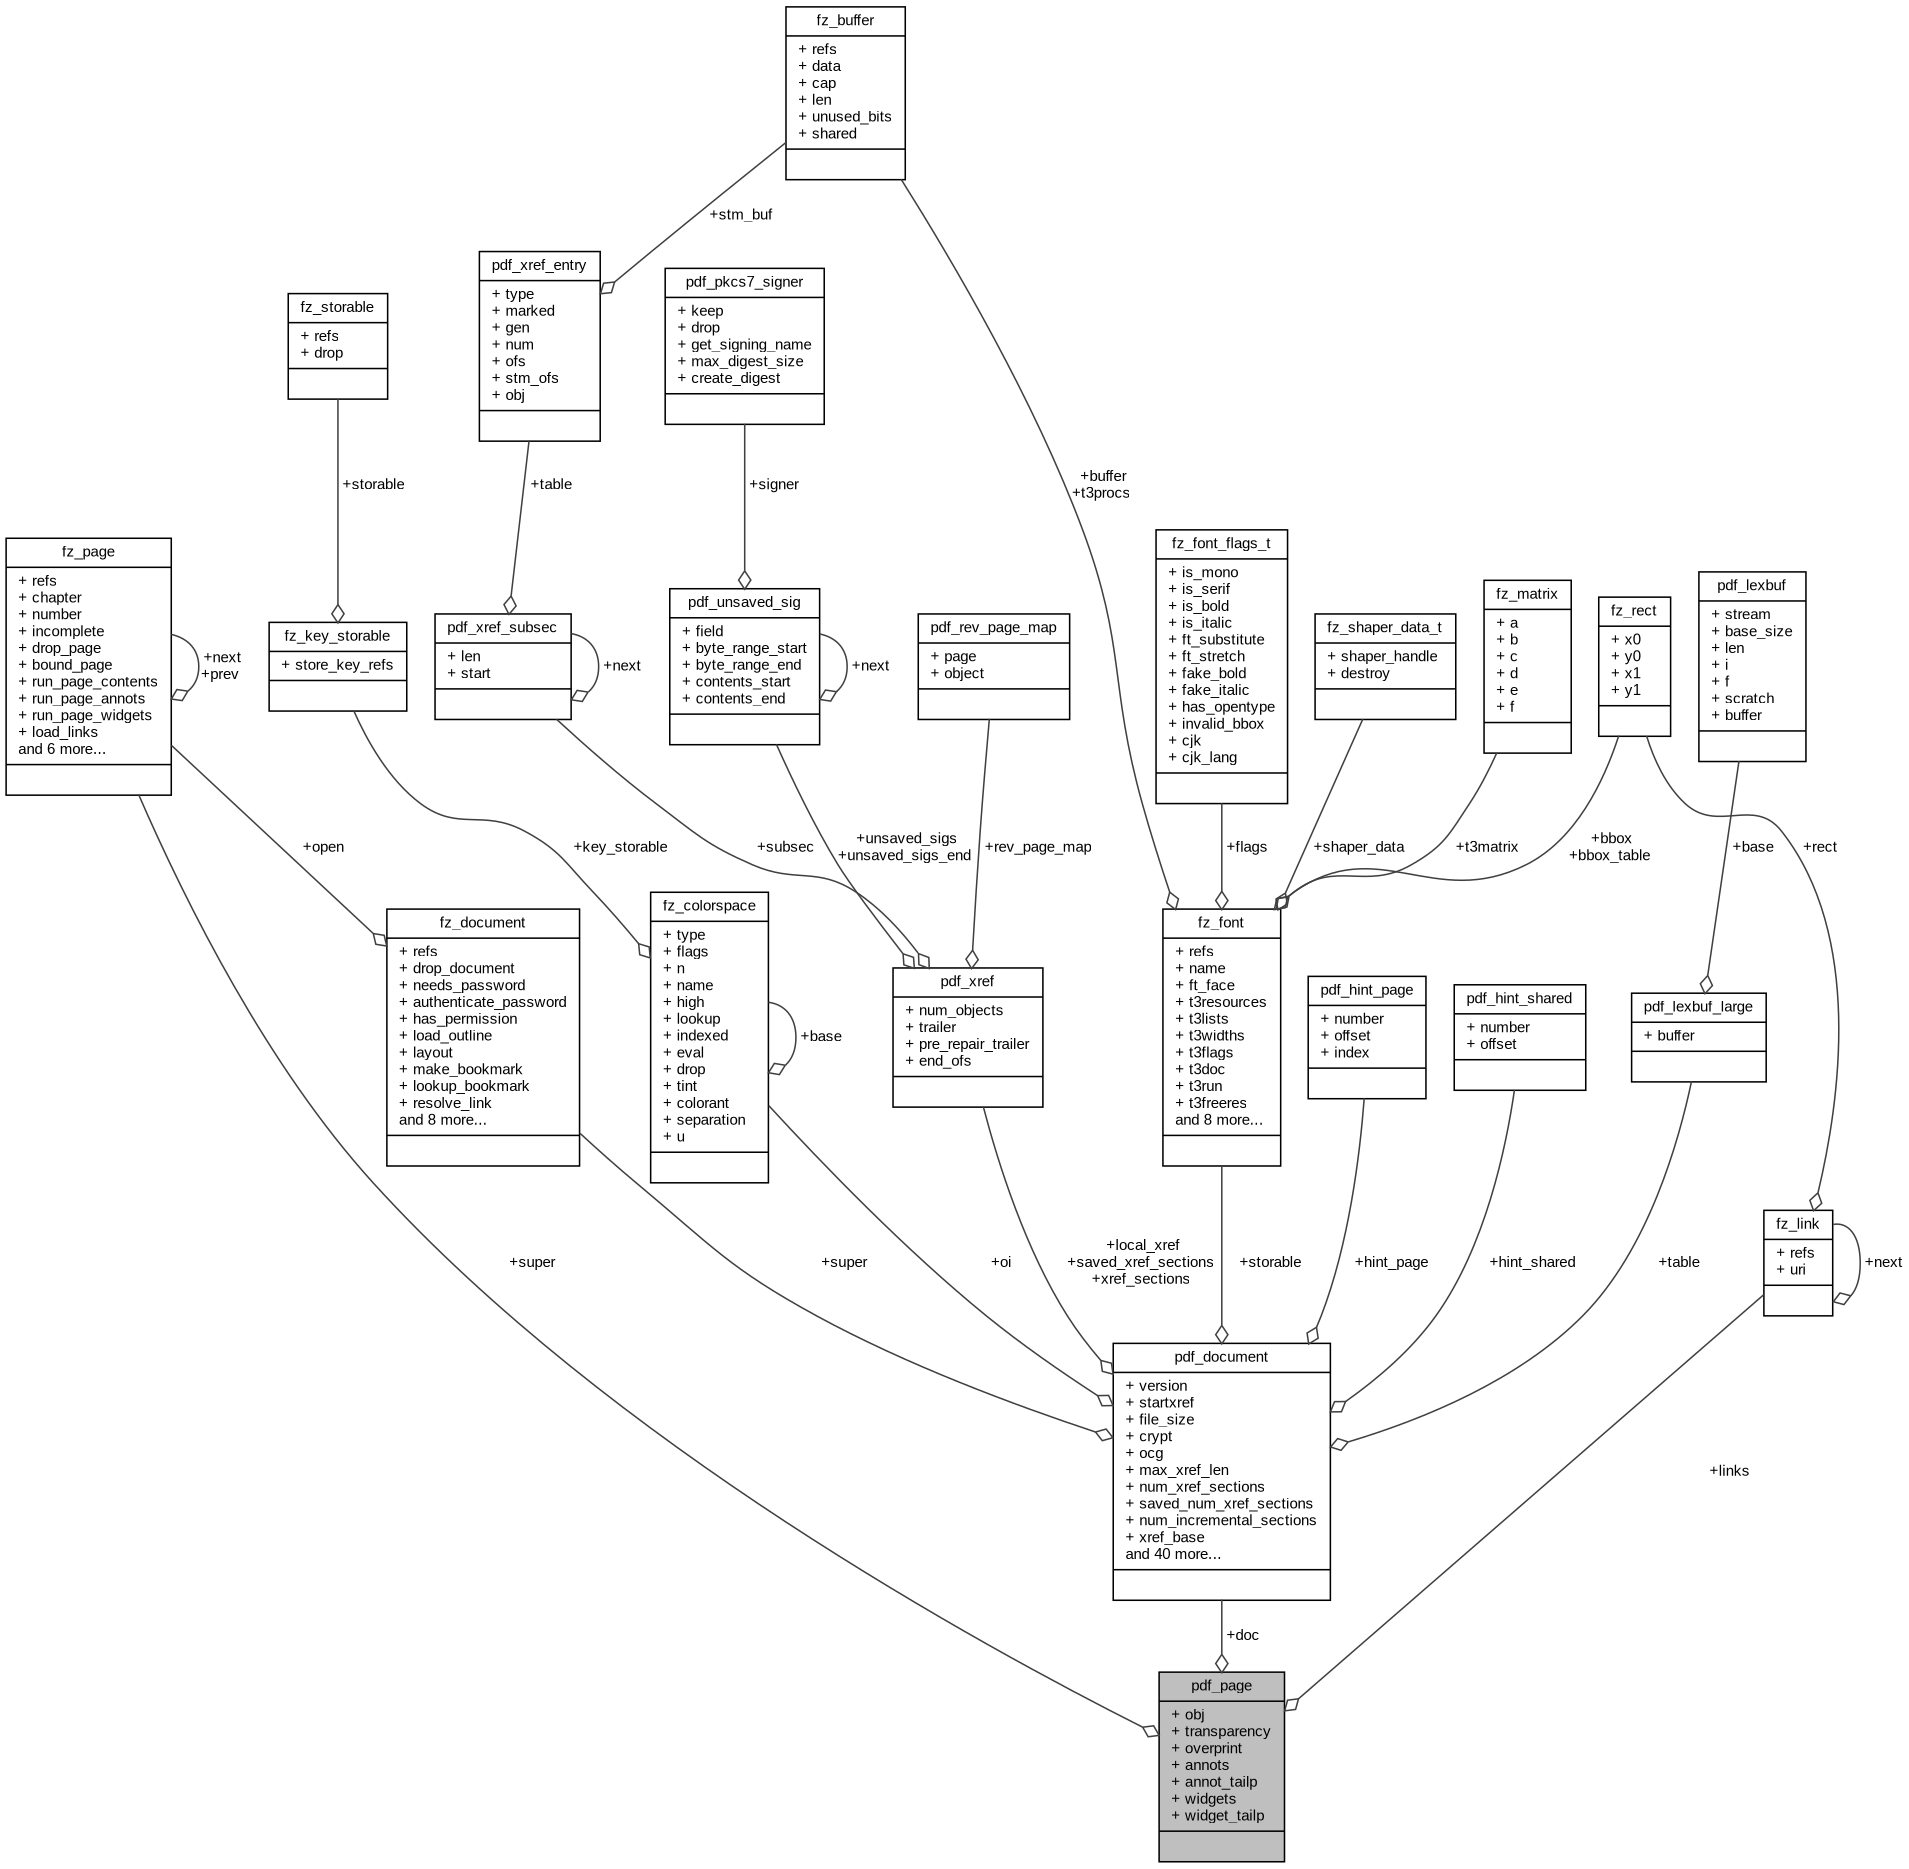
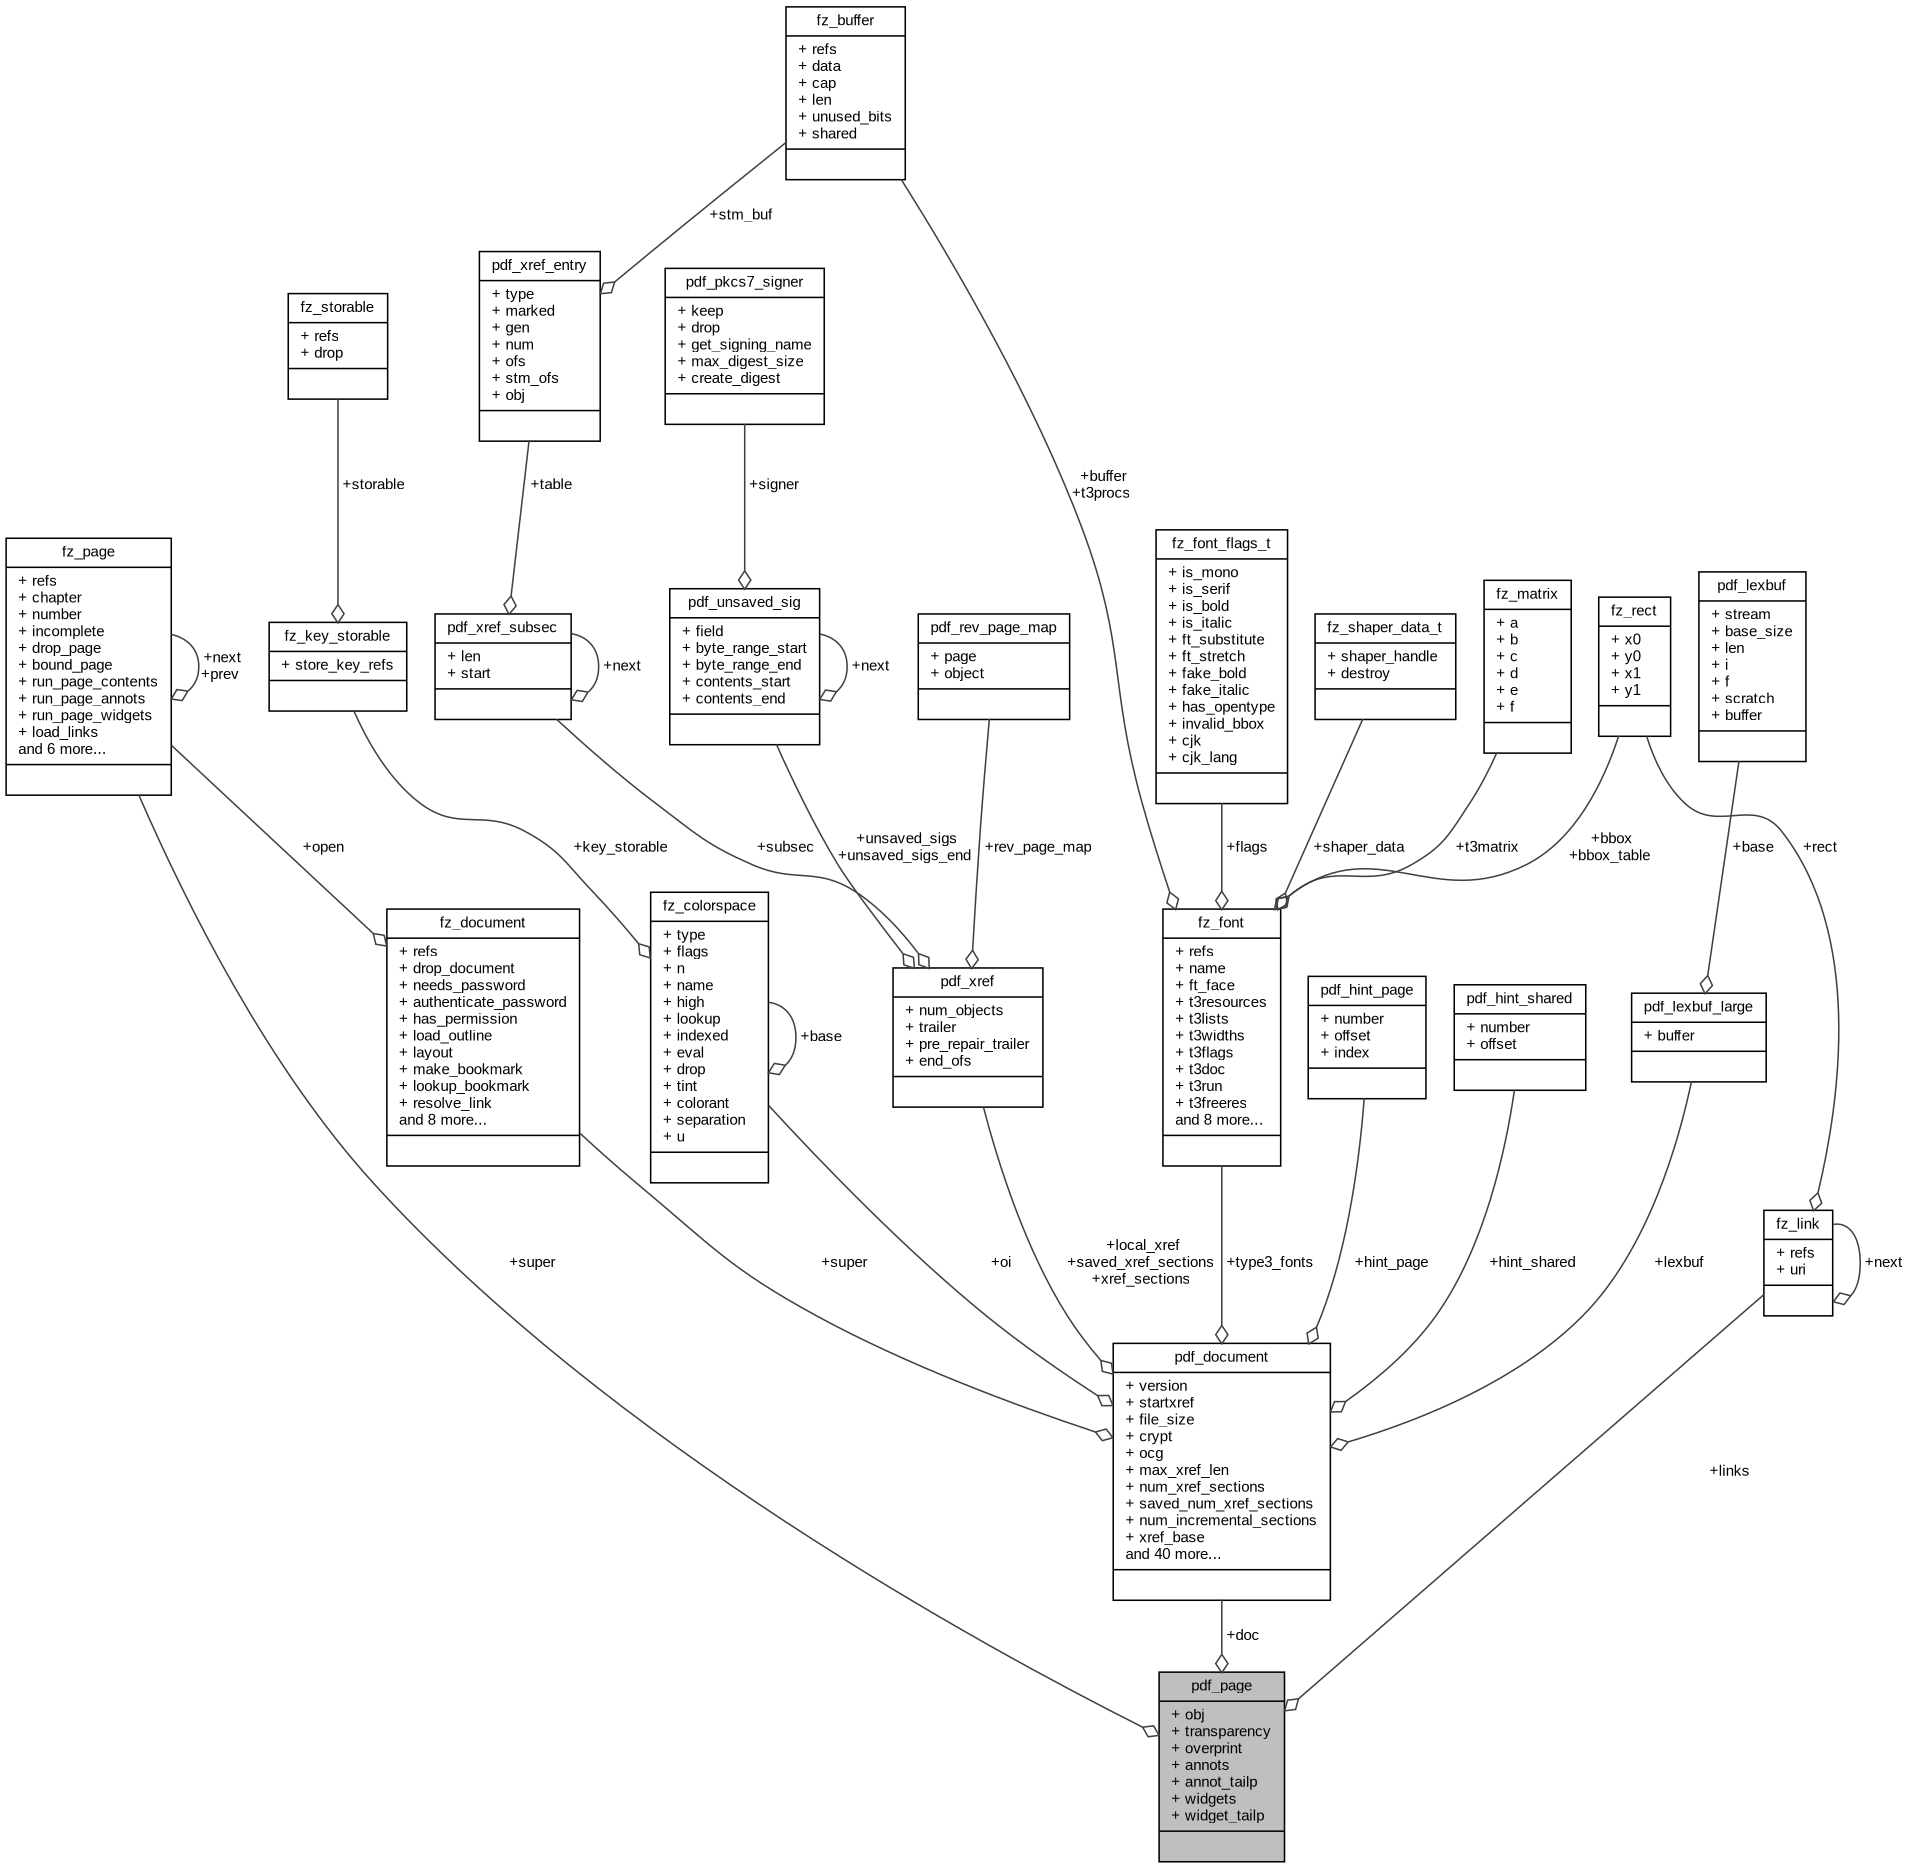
(1268, 1263) -> (1268, 1263)
(1677, 1263) -> (1677, 1263)
